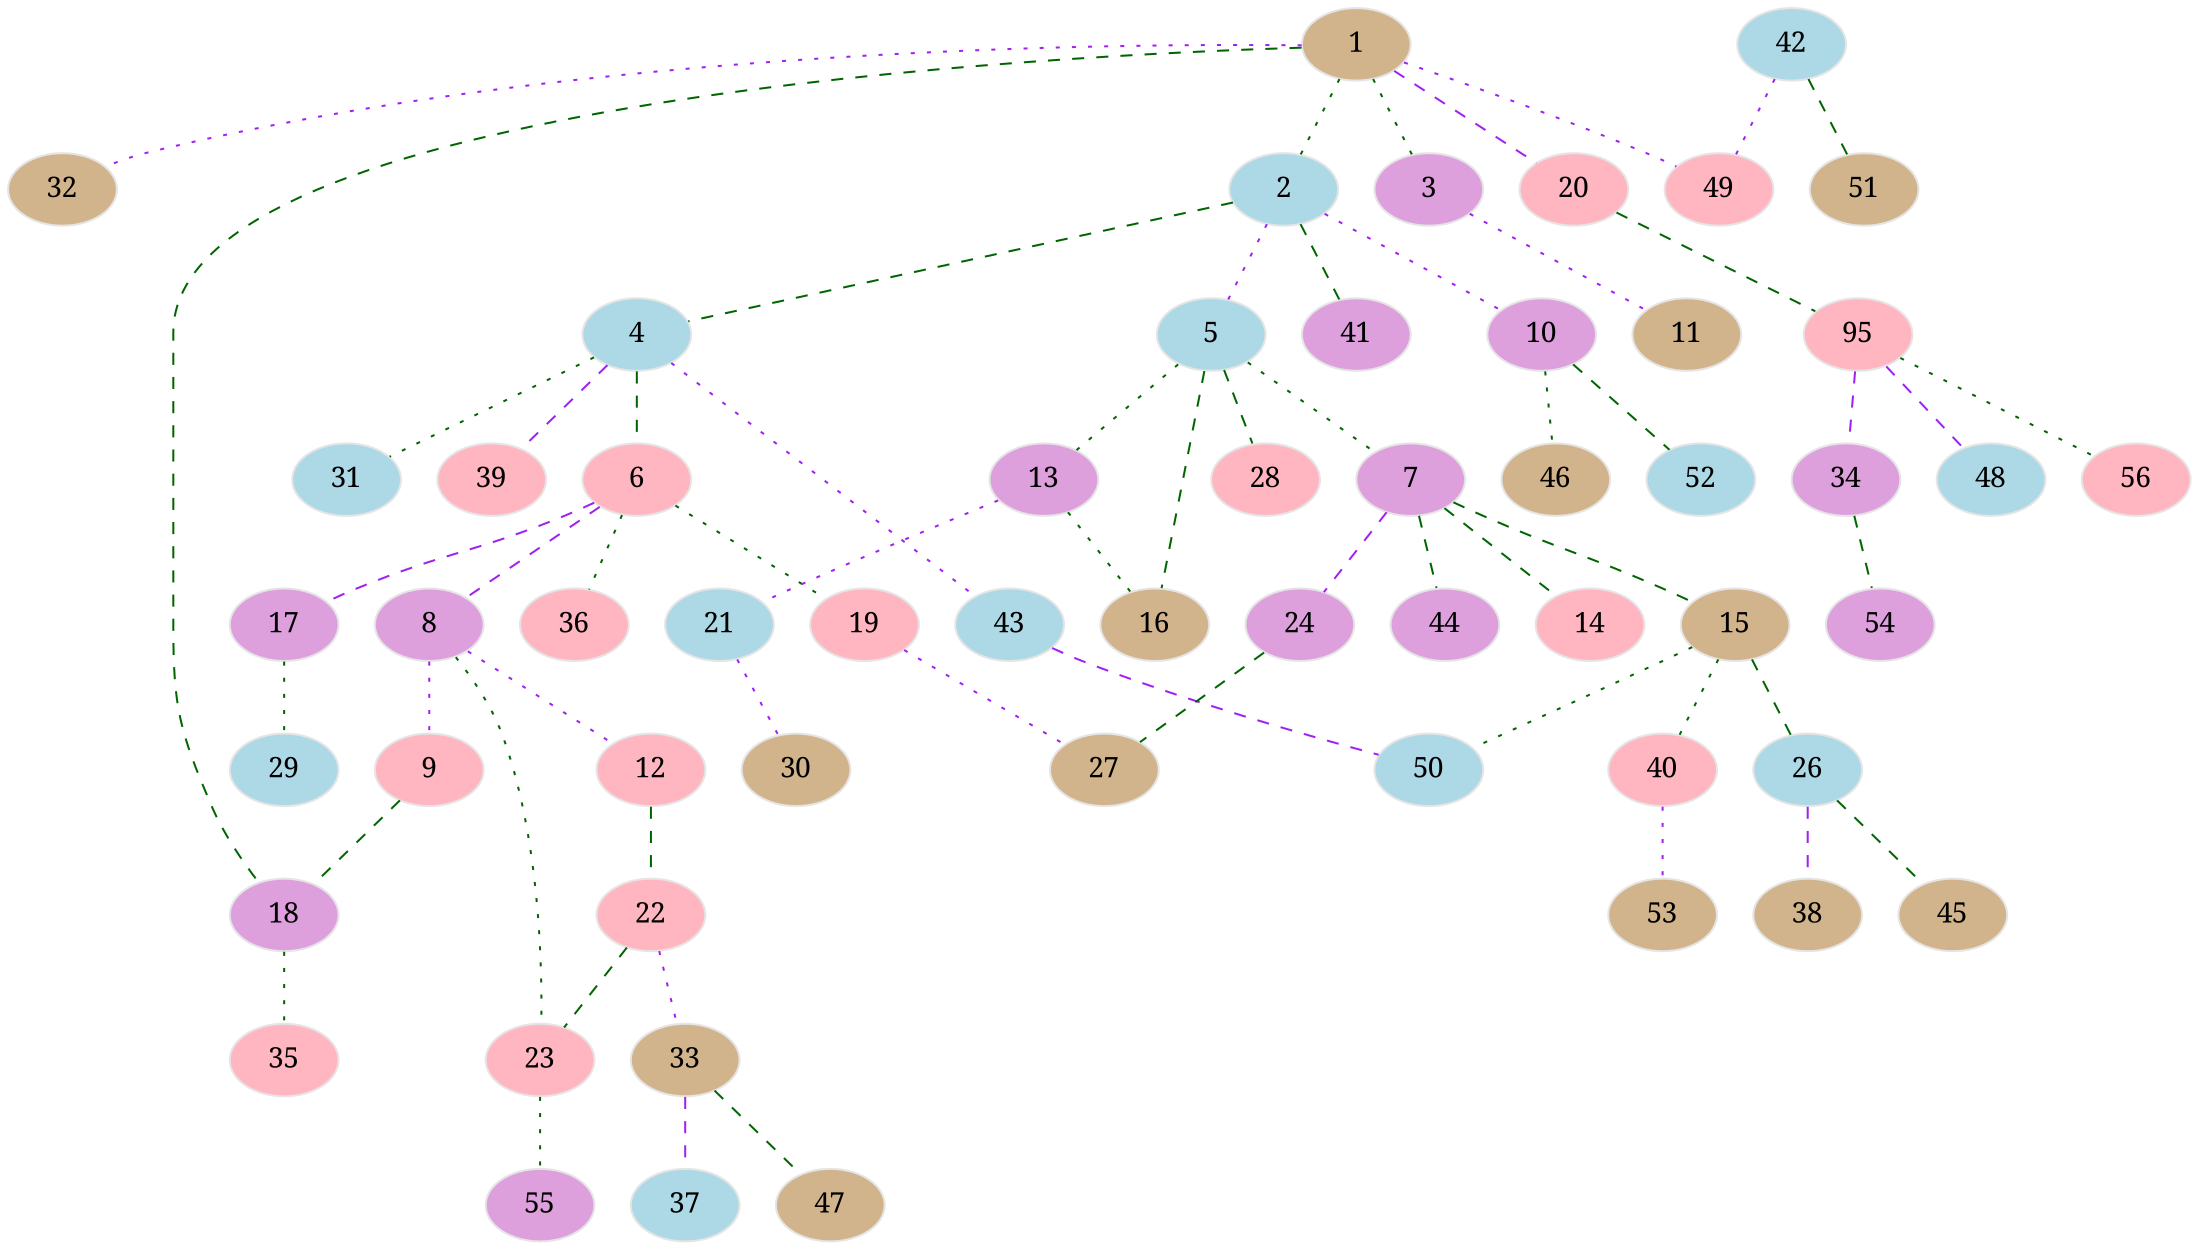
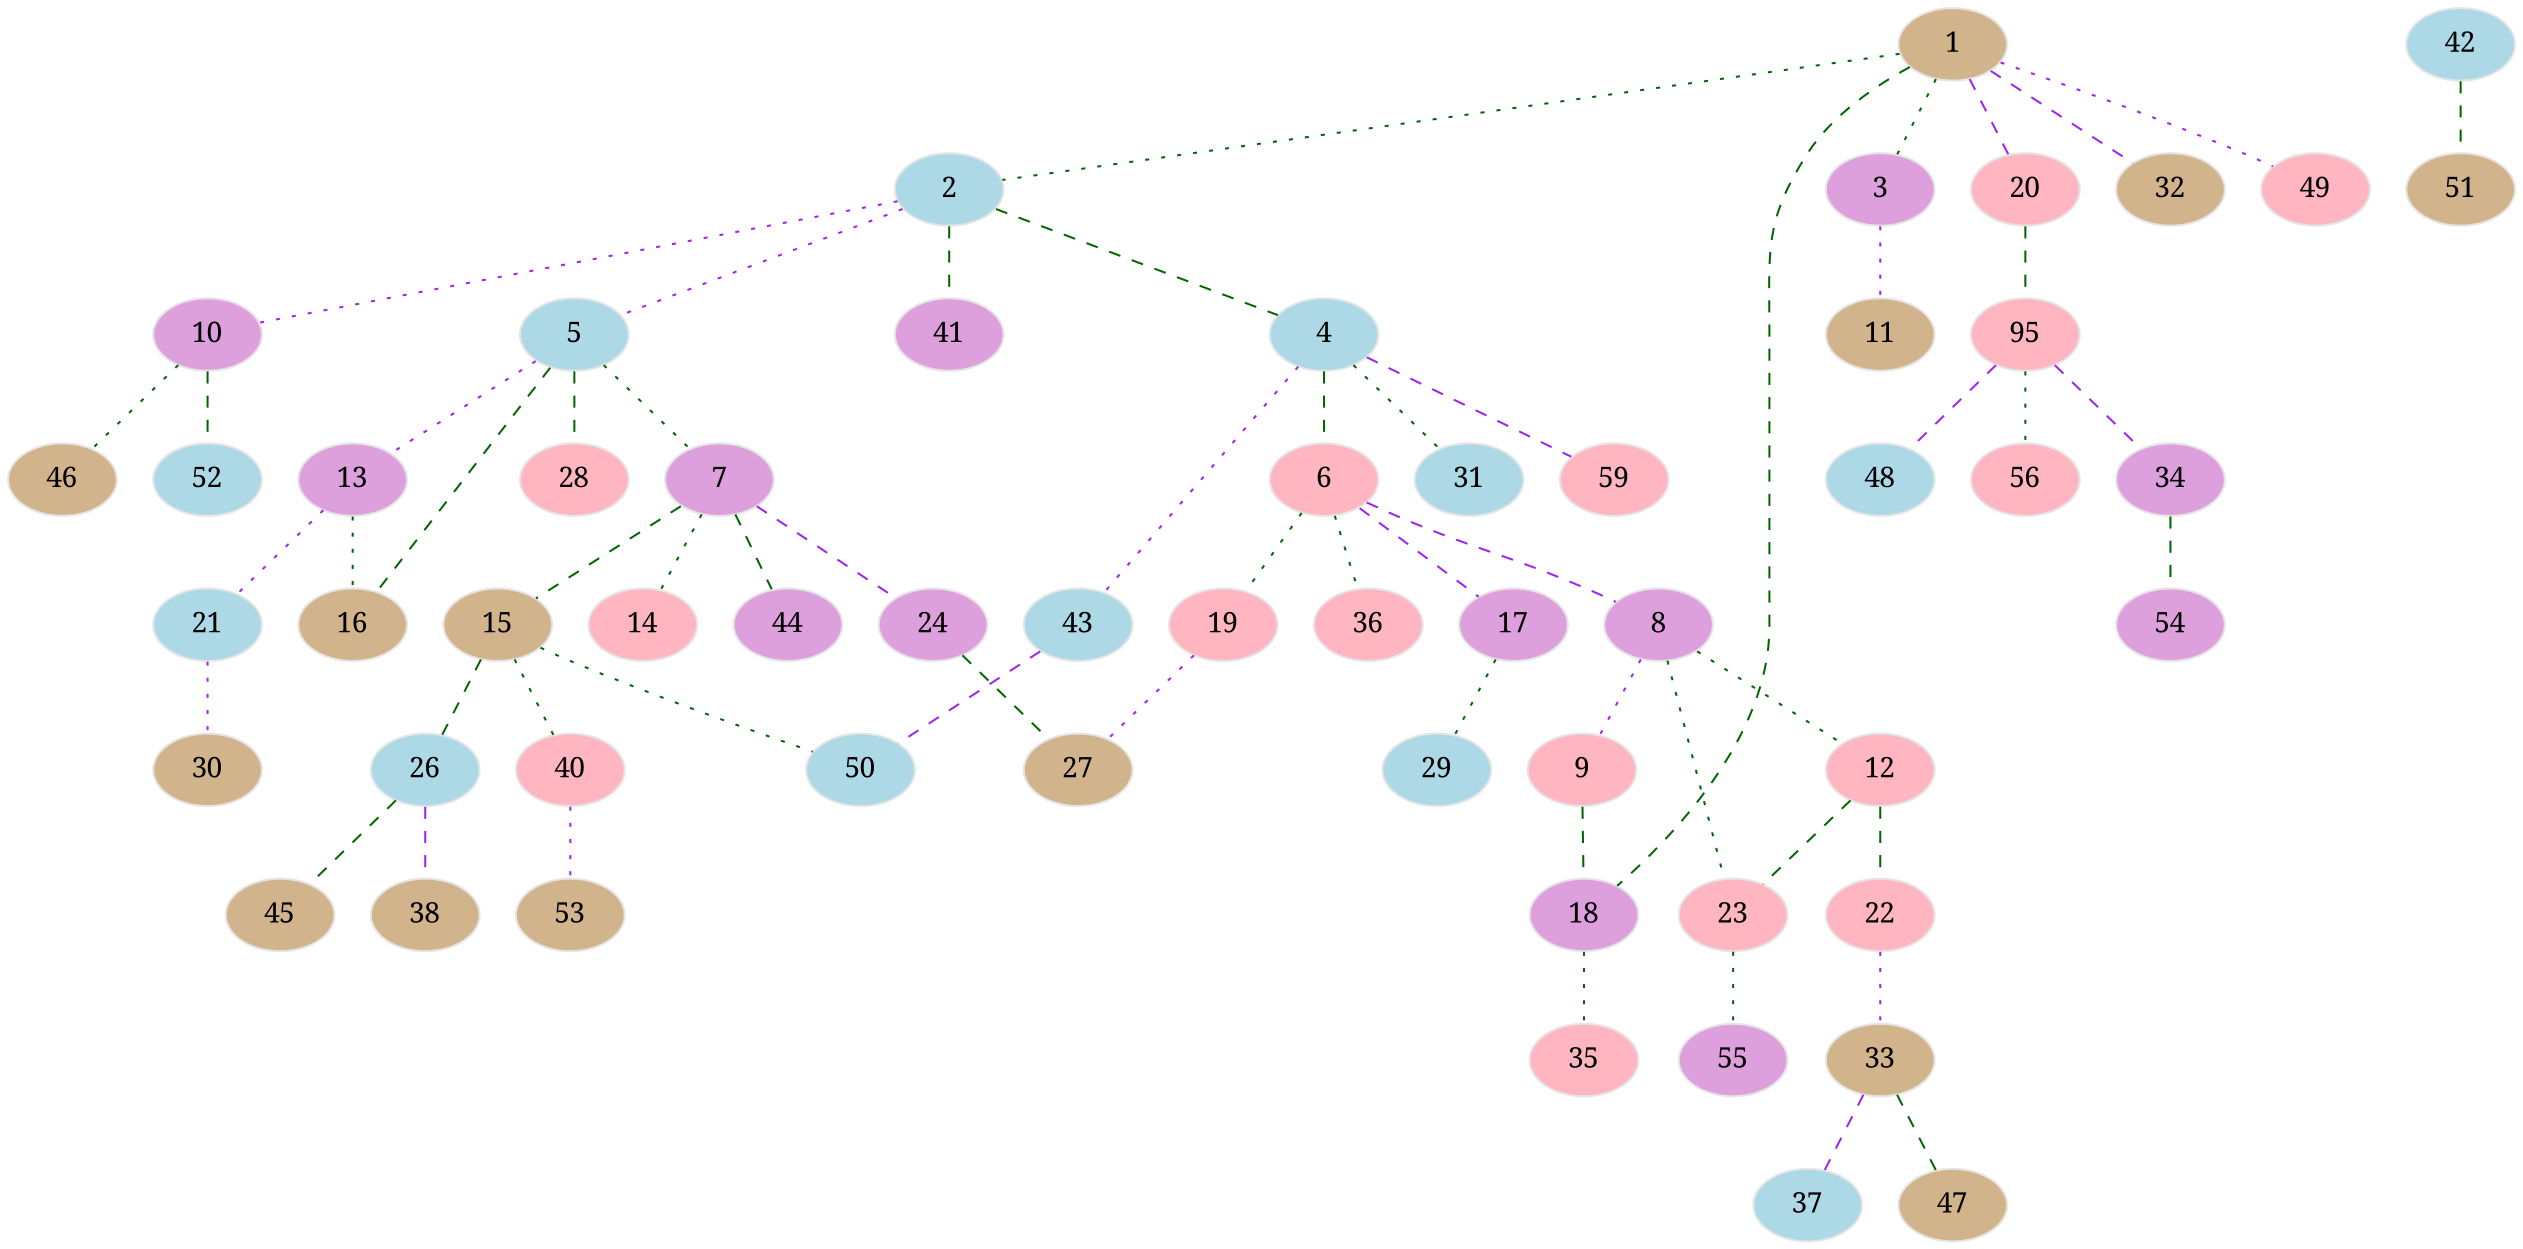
(699, 68) -> (2062, 117)
(1755, 117) -> none
(1127, 407) -> (463, 407)
(492, 480) -> (1614, 480)
(1500, 552) -> (681, 552)
(540, 697) -> (1770, 697)
(595, 988) -> (1807, 842)
